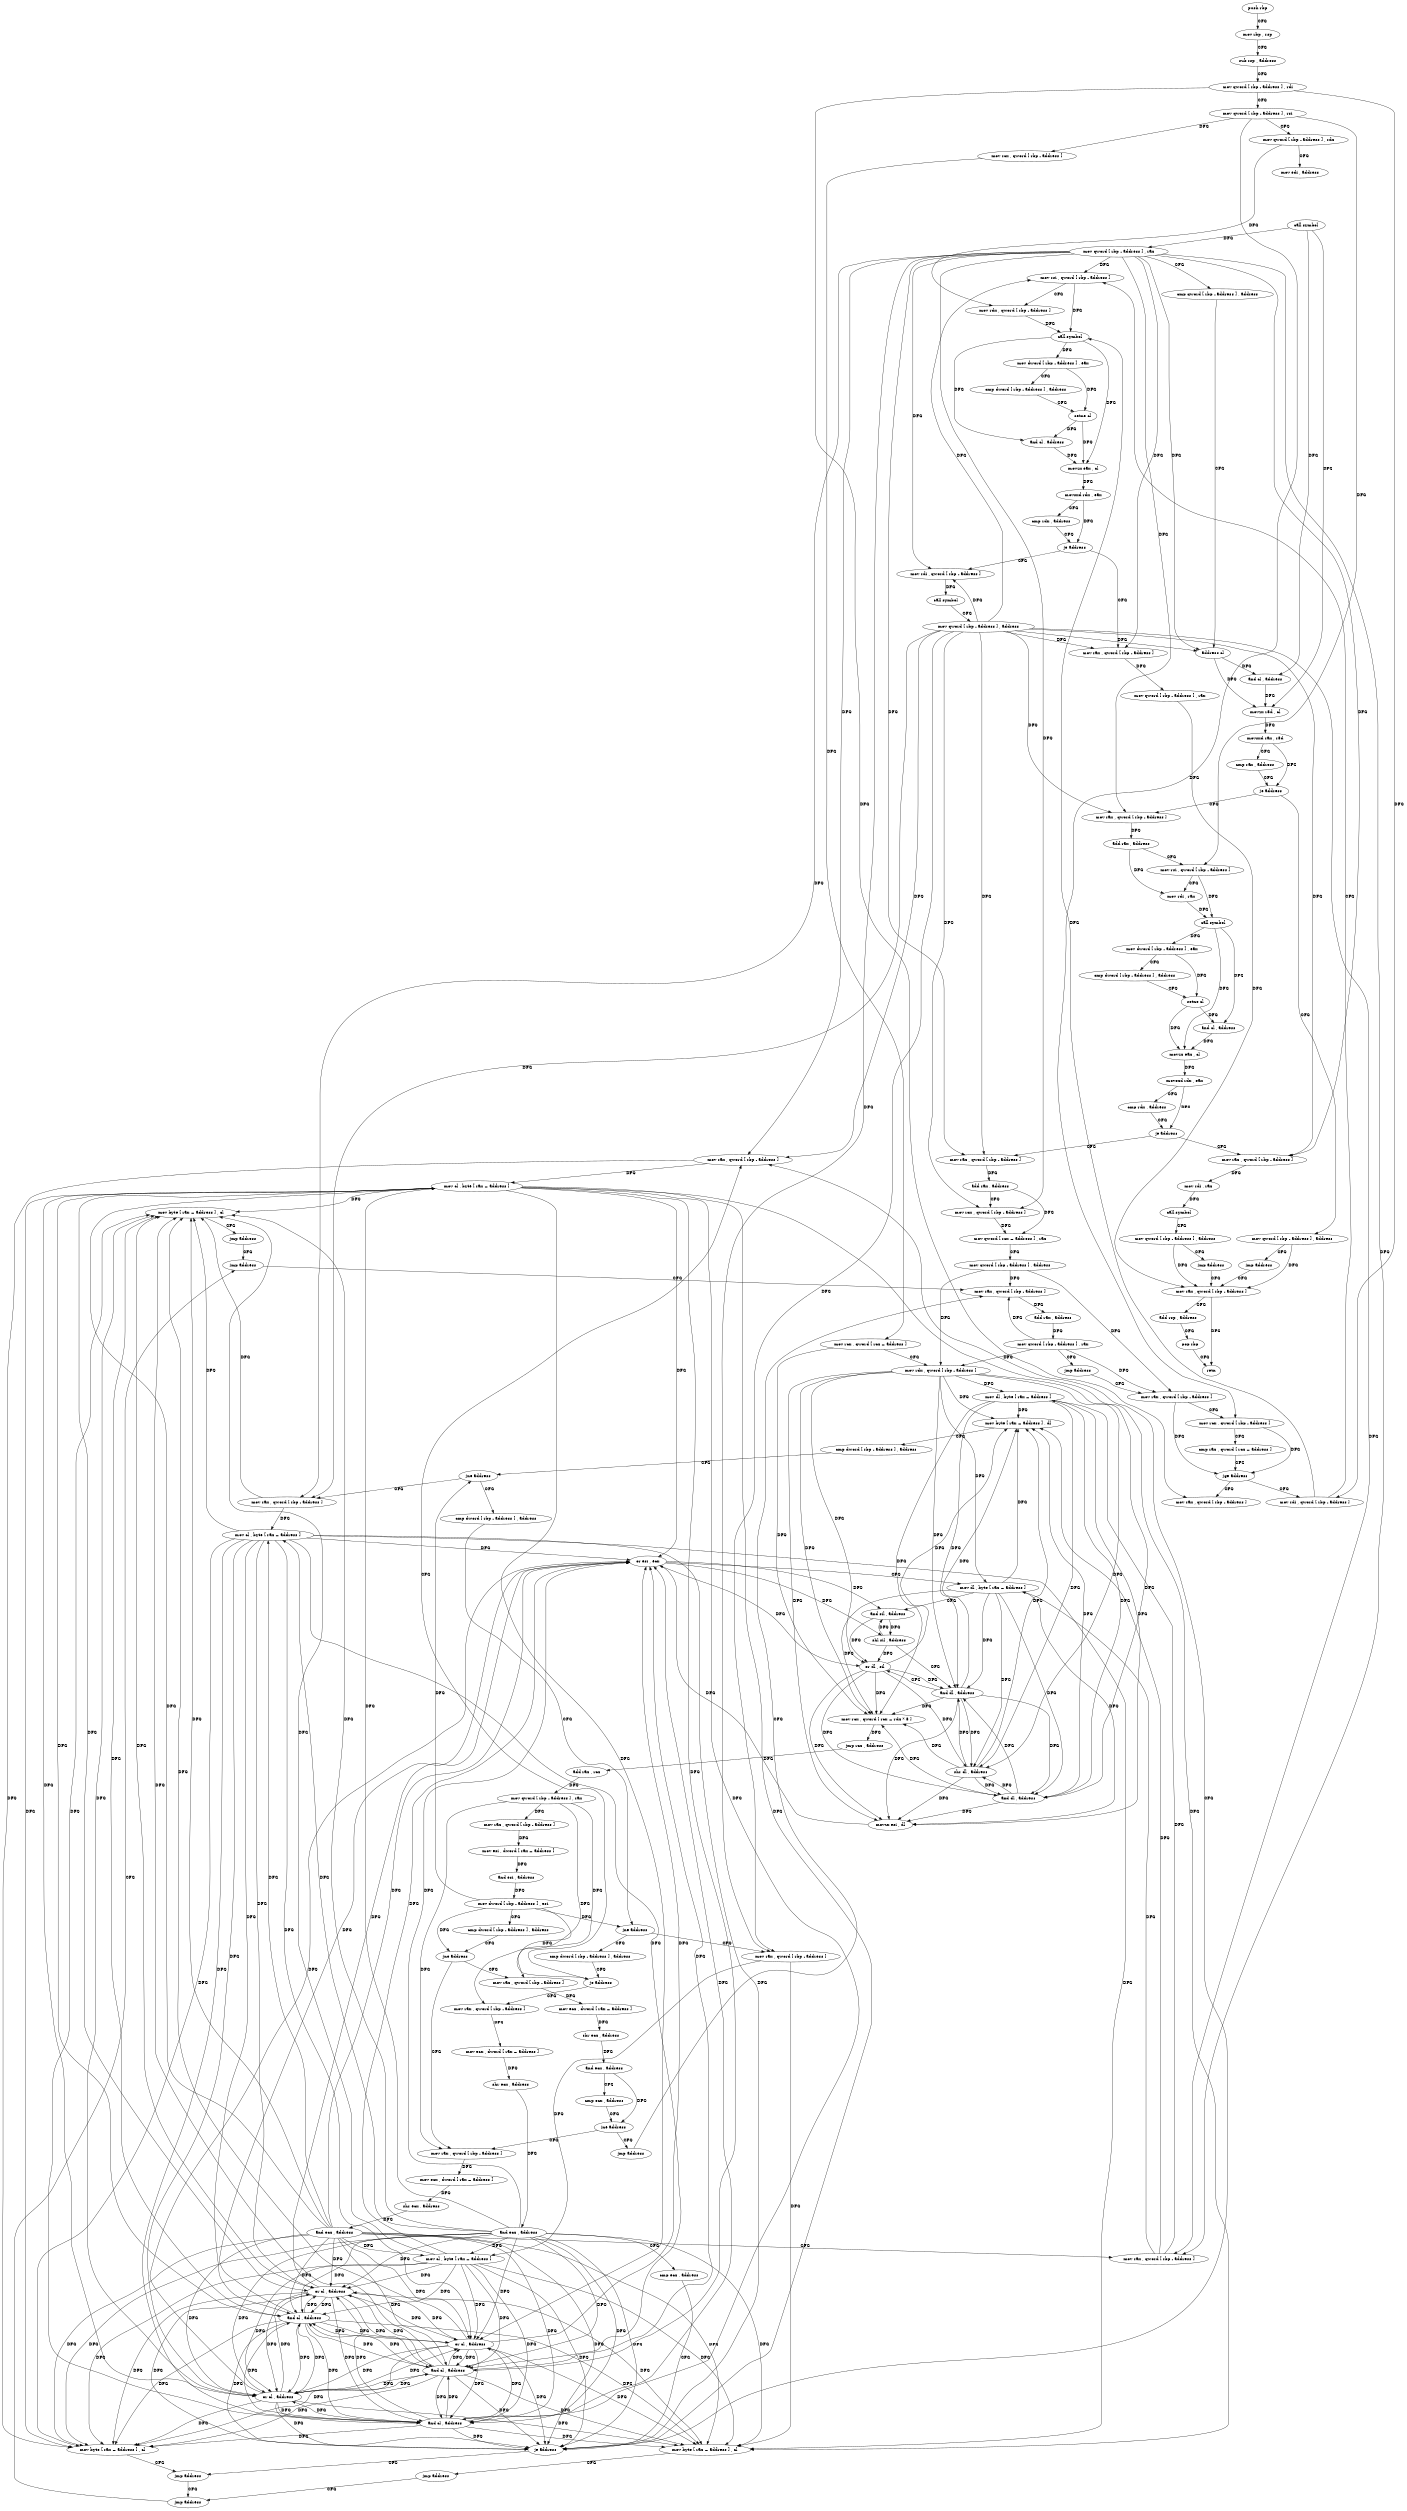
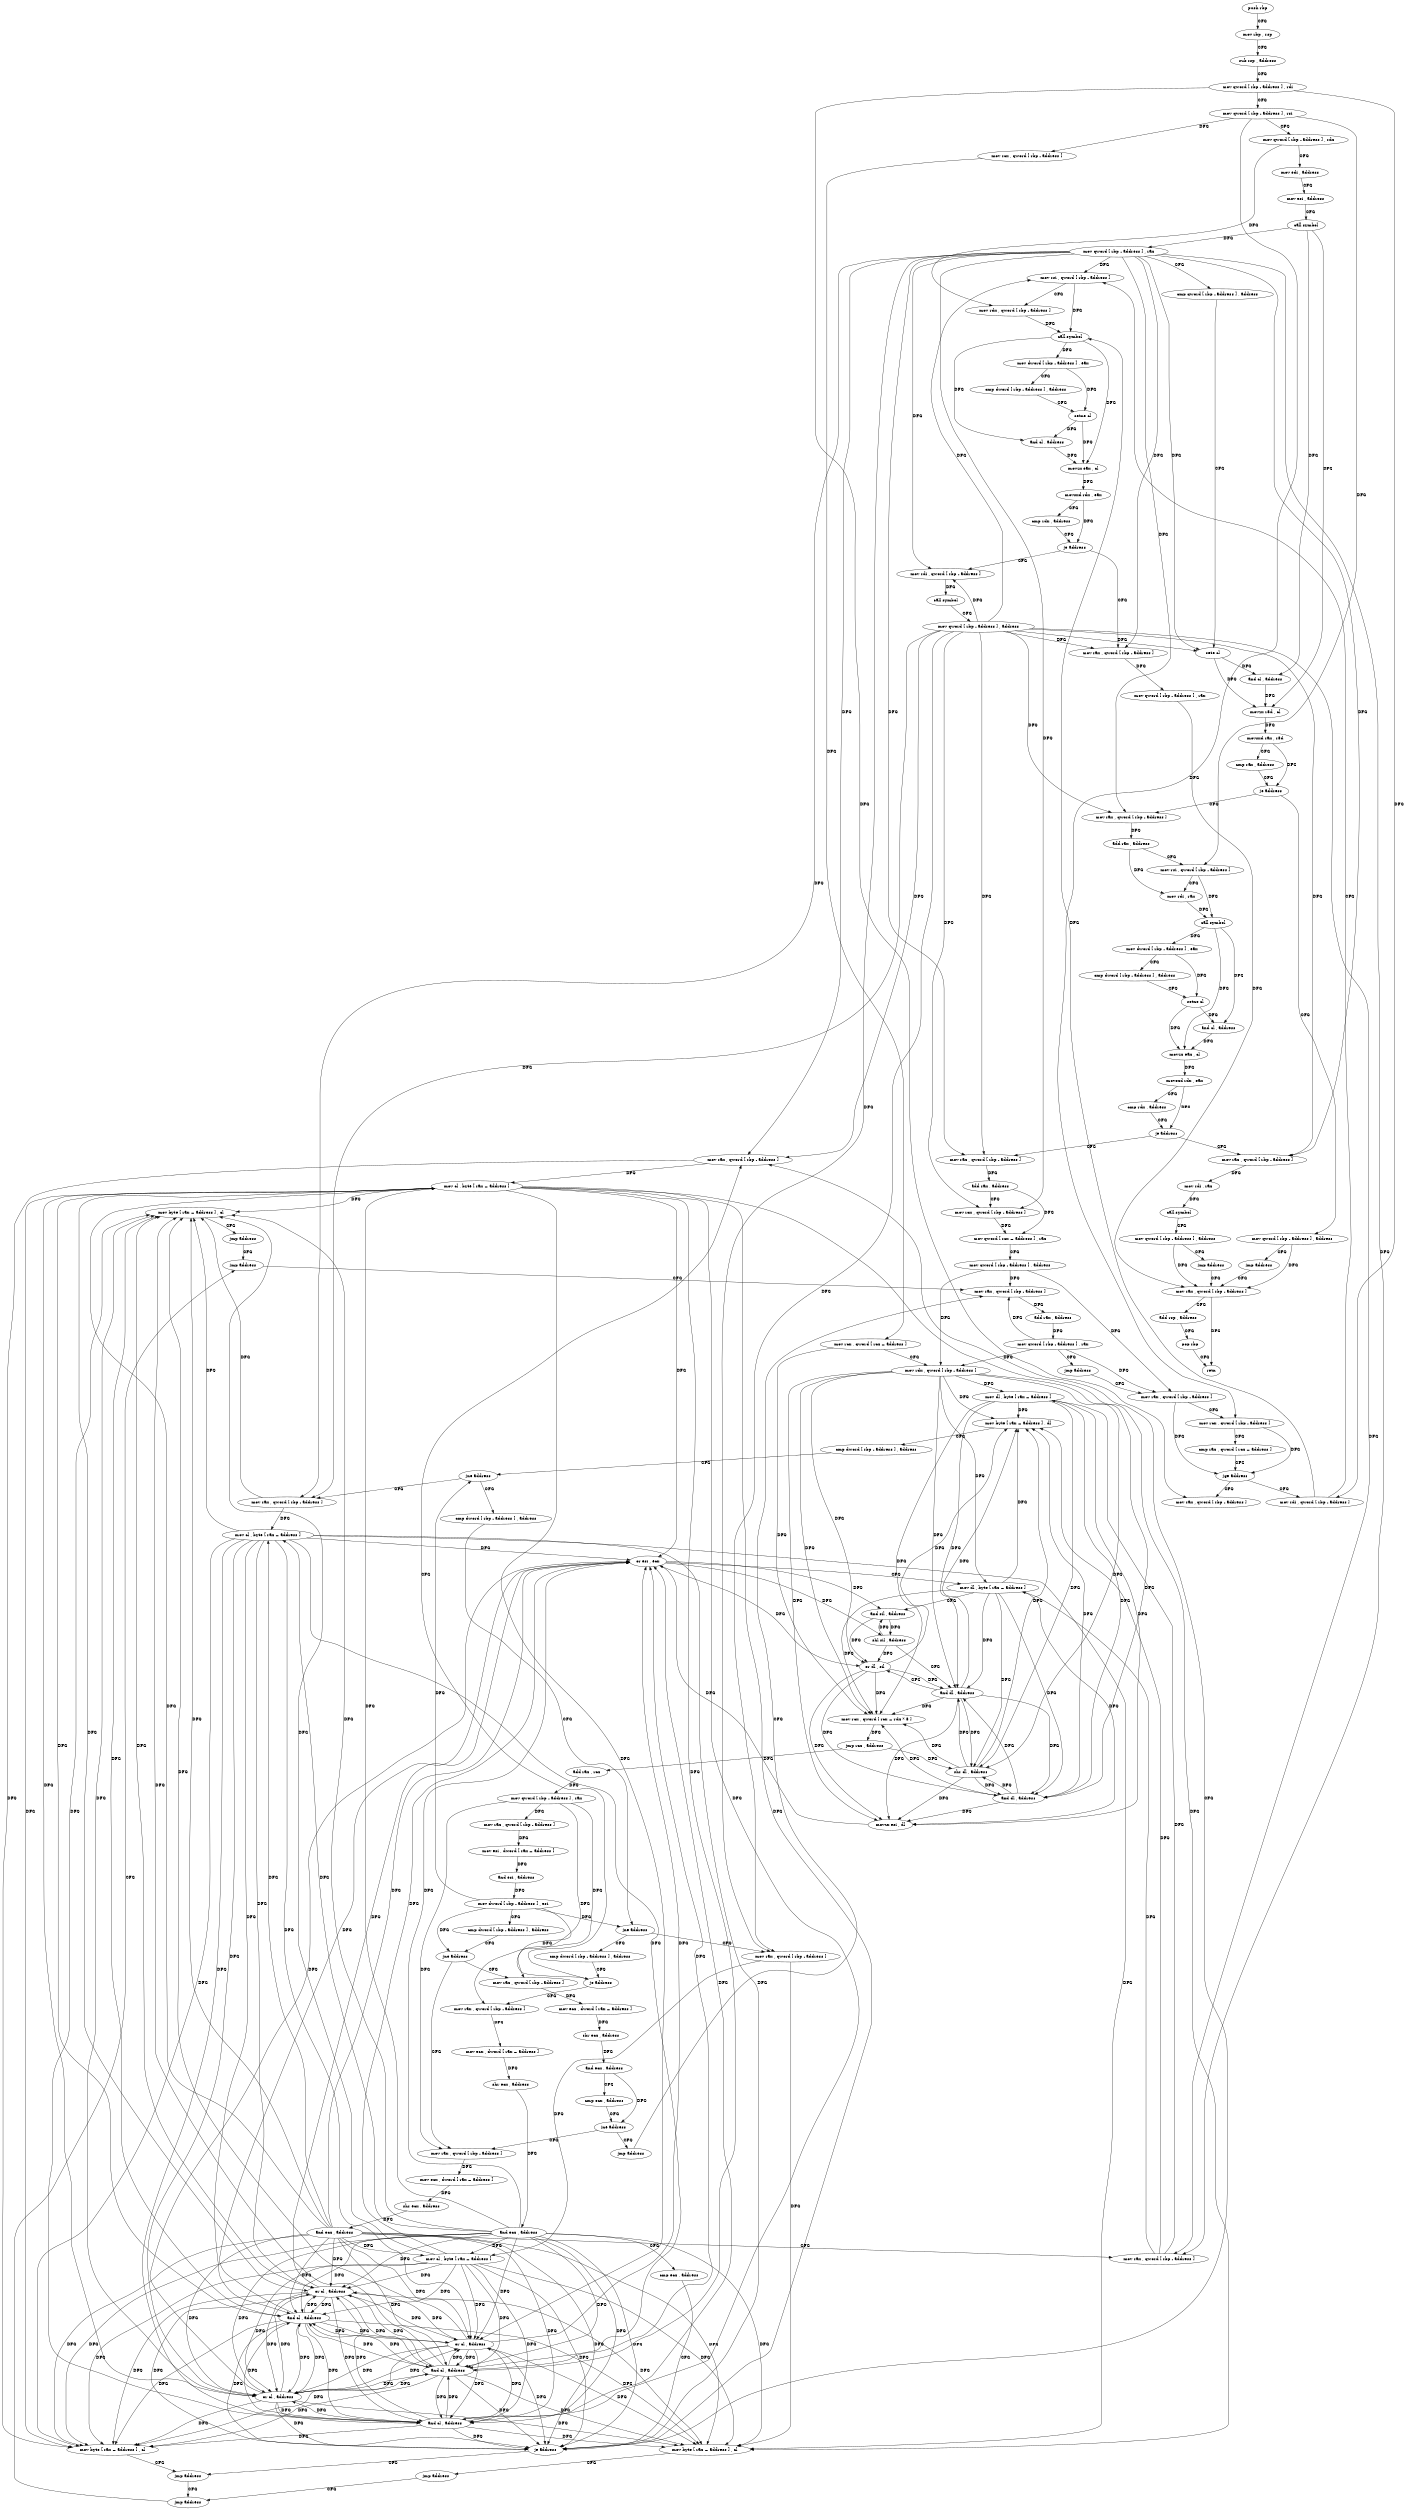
none -> (1306, 199)
(1213, 653) -> (1213, 653)
(933, 1710) -> (920, 1756)
